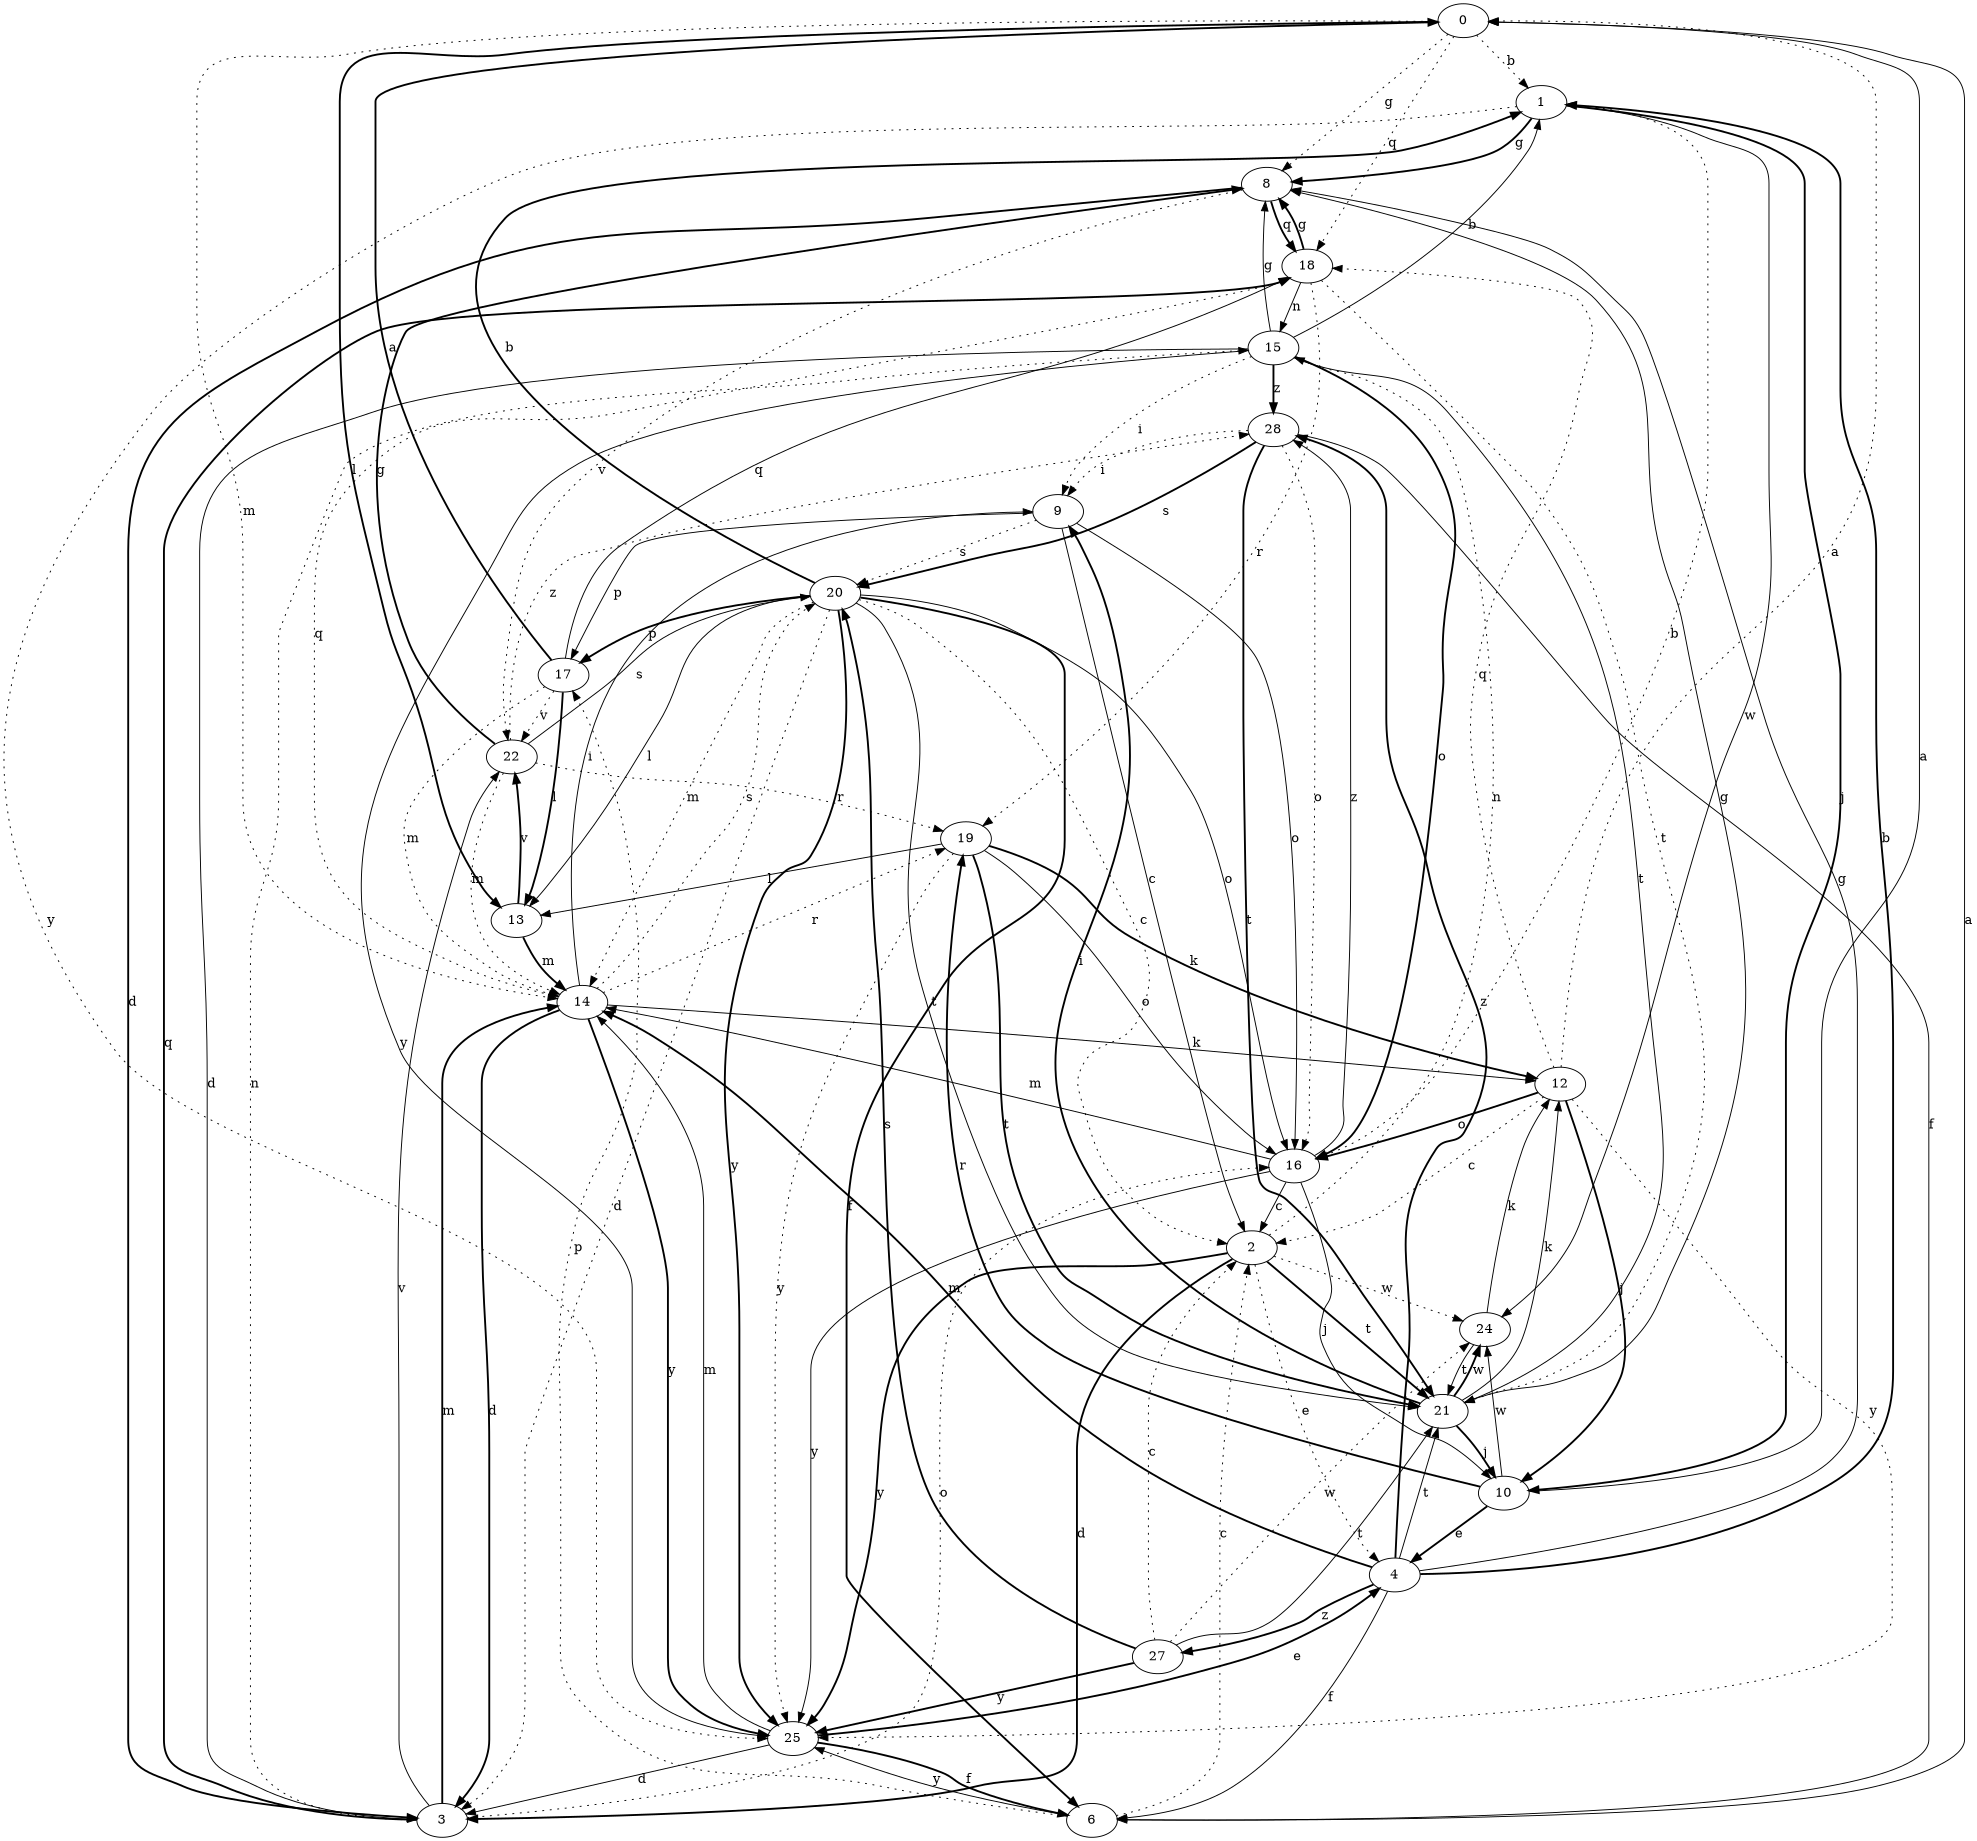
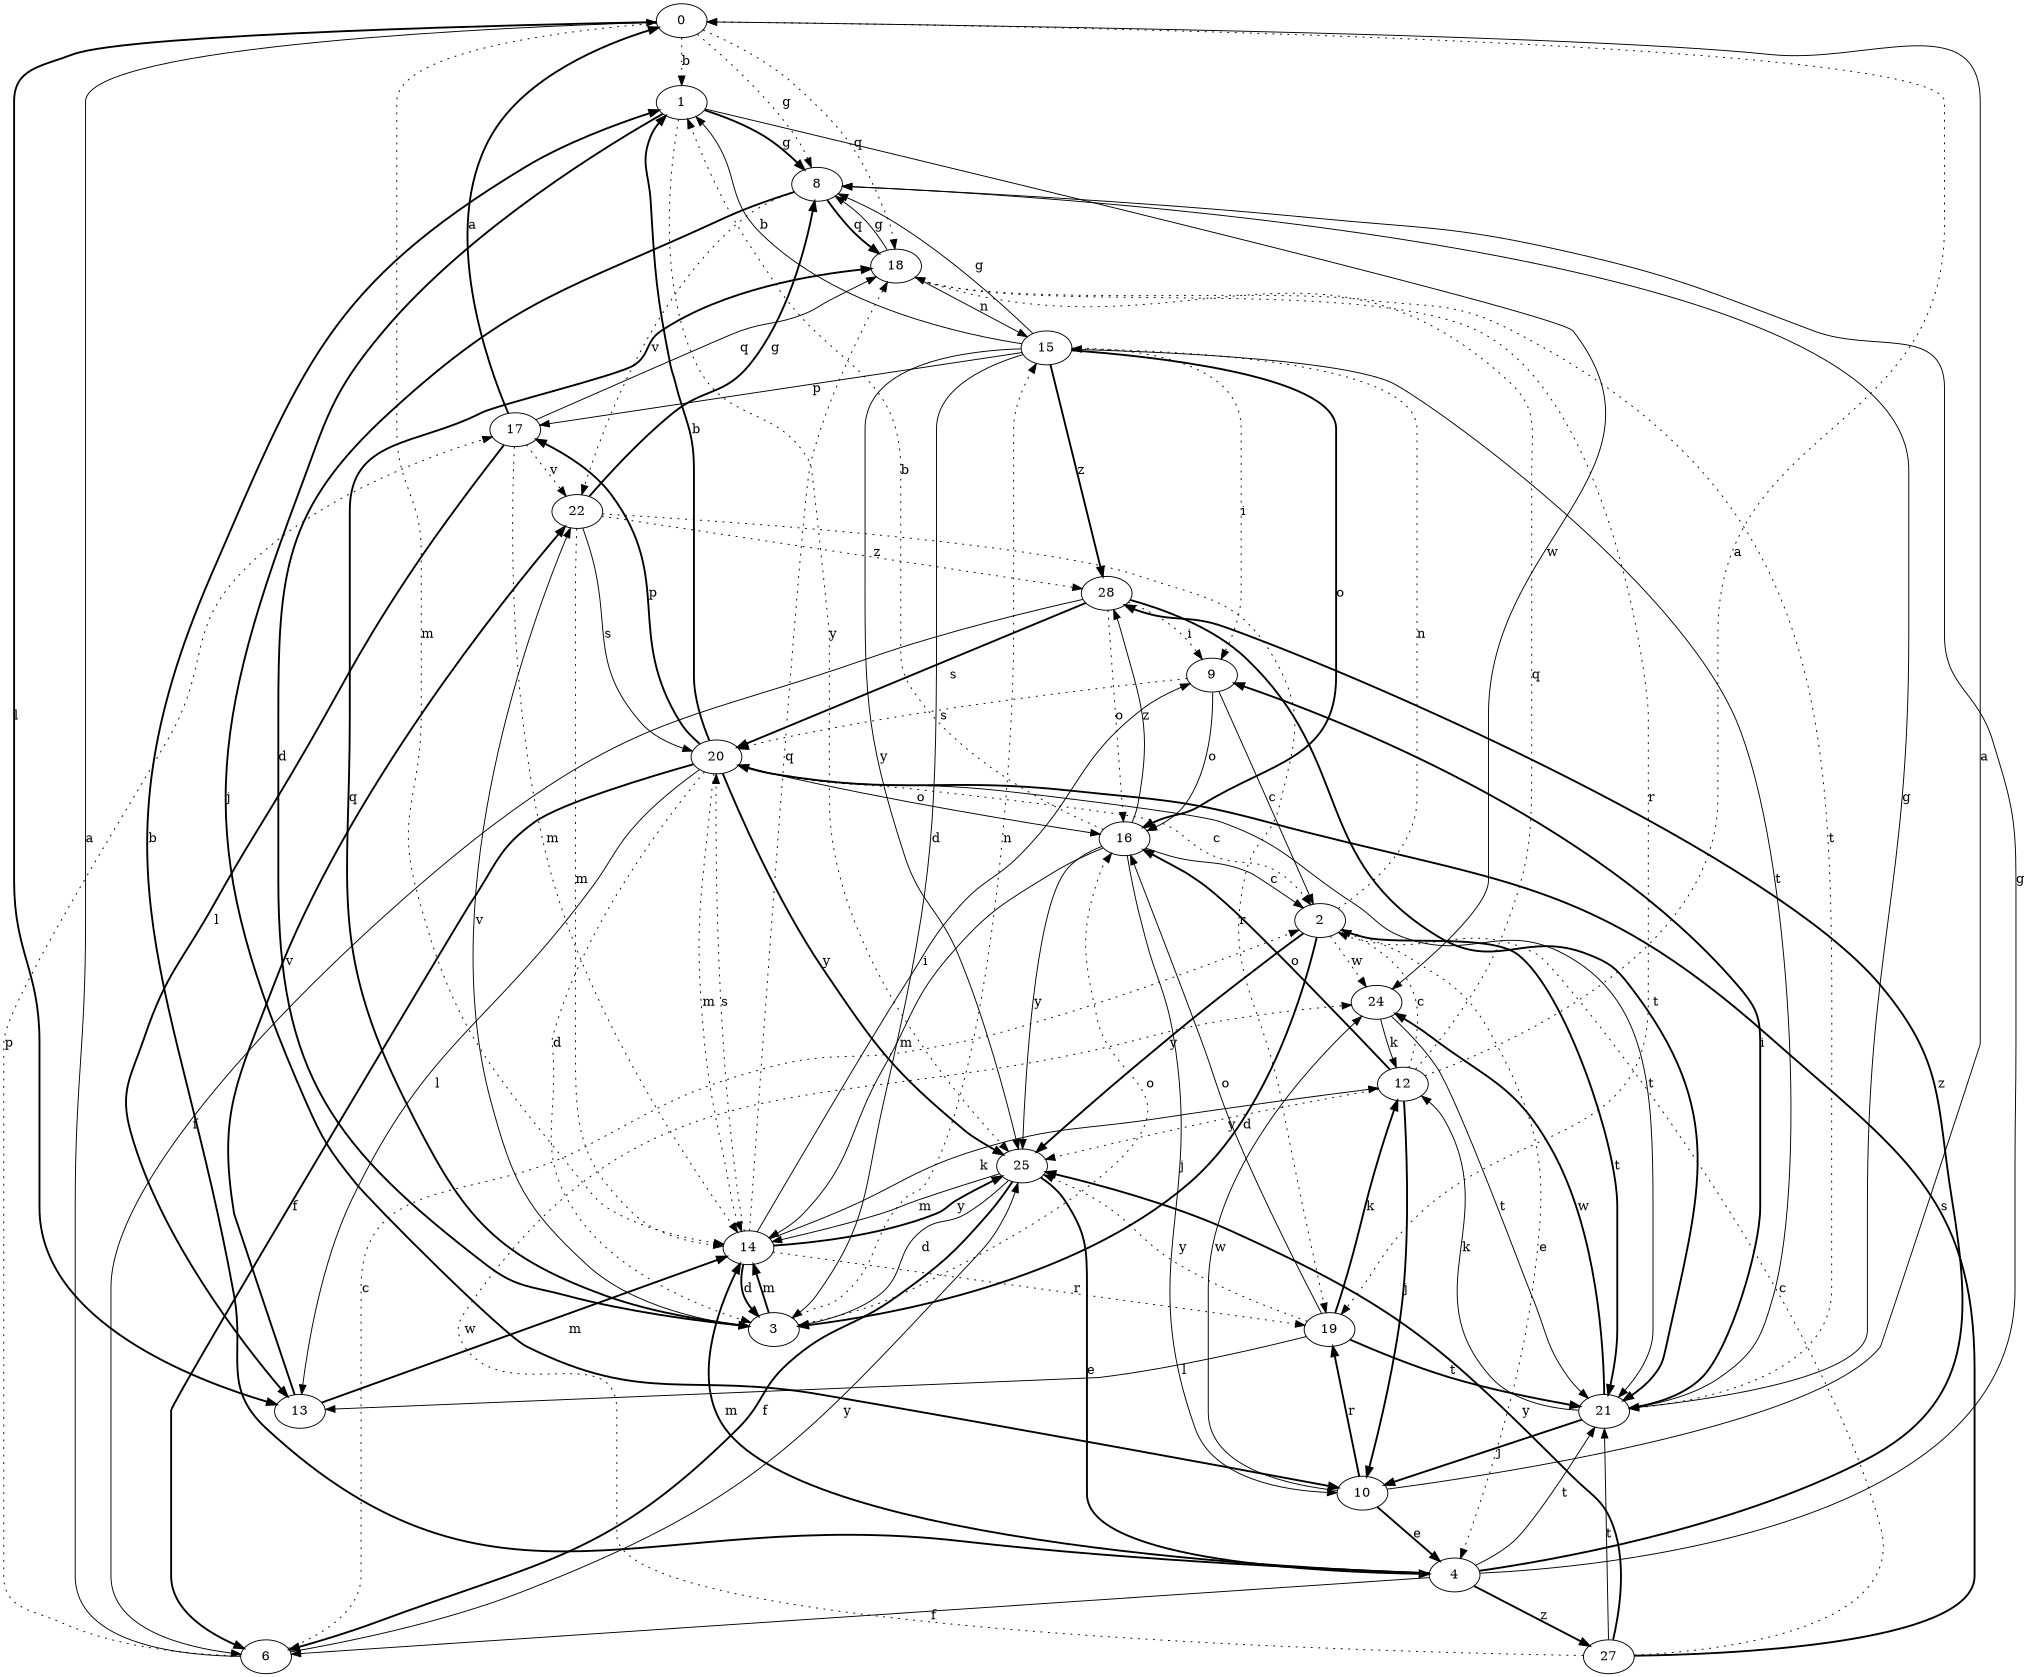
(1296, 227) -> (868, 223)
(773, 525) -> (786, 388)
